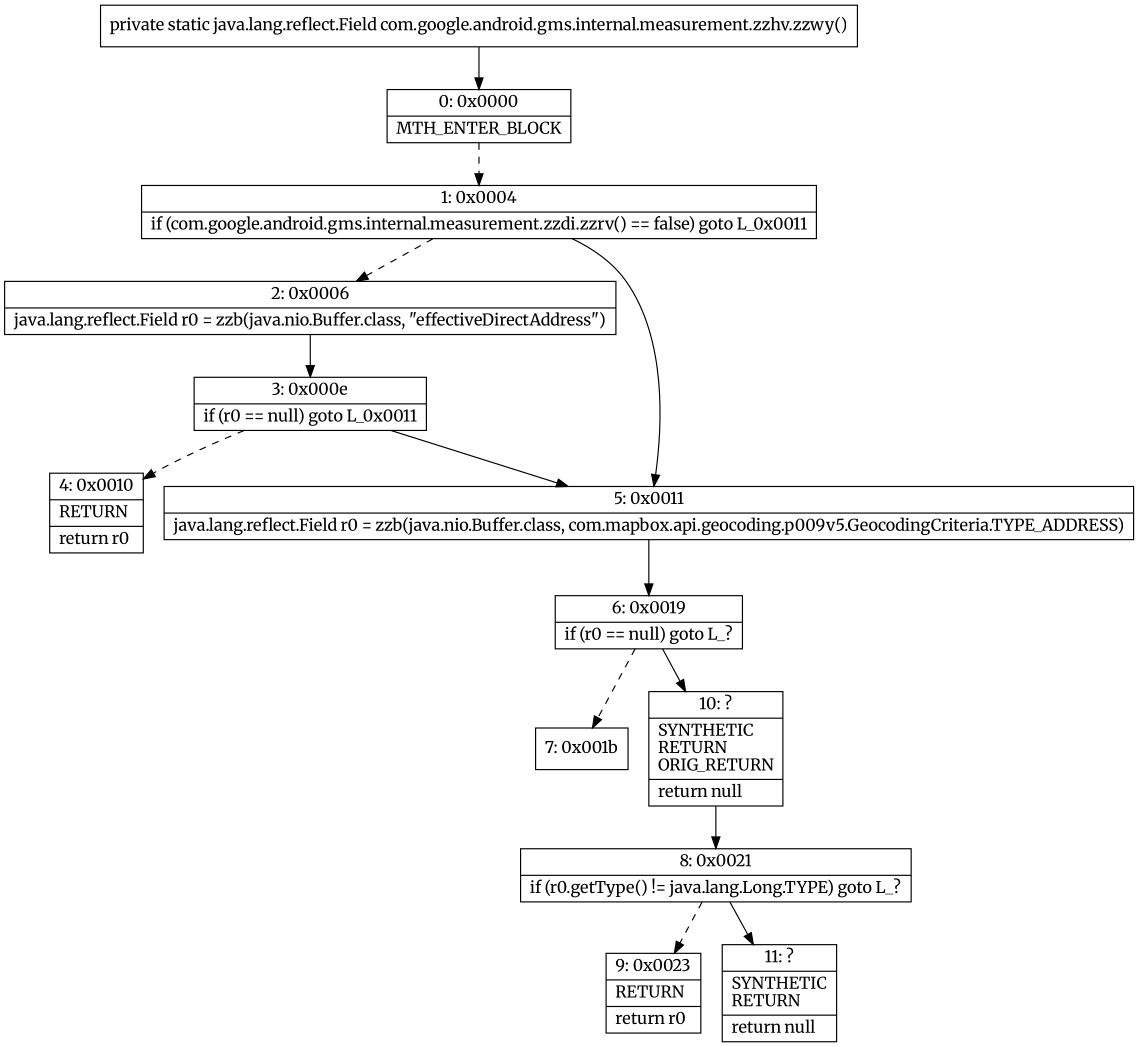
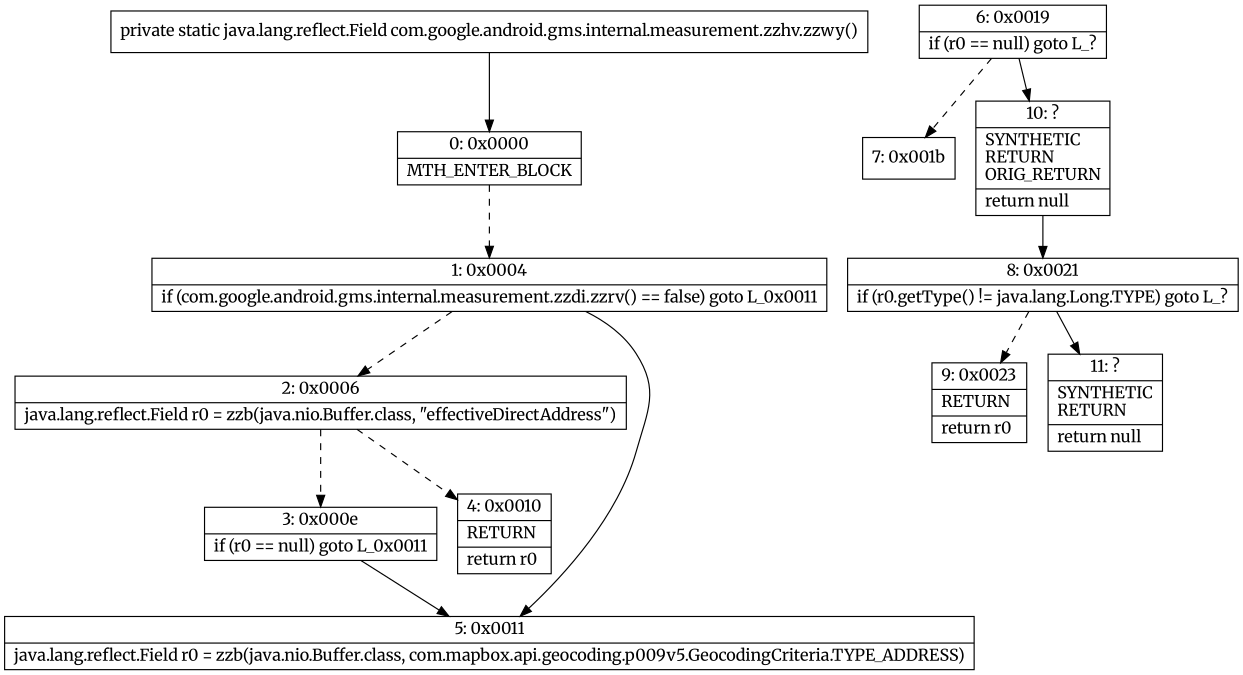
(310, 350) -> (321, 462)
(198, 451) -> (402, 461)
(649, 562) -> none
